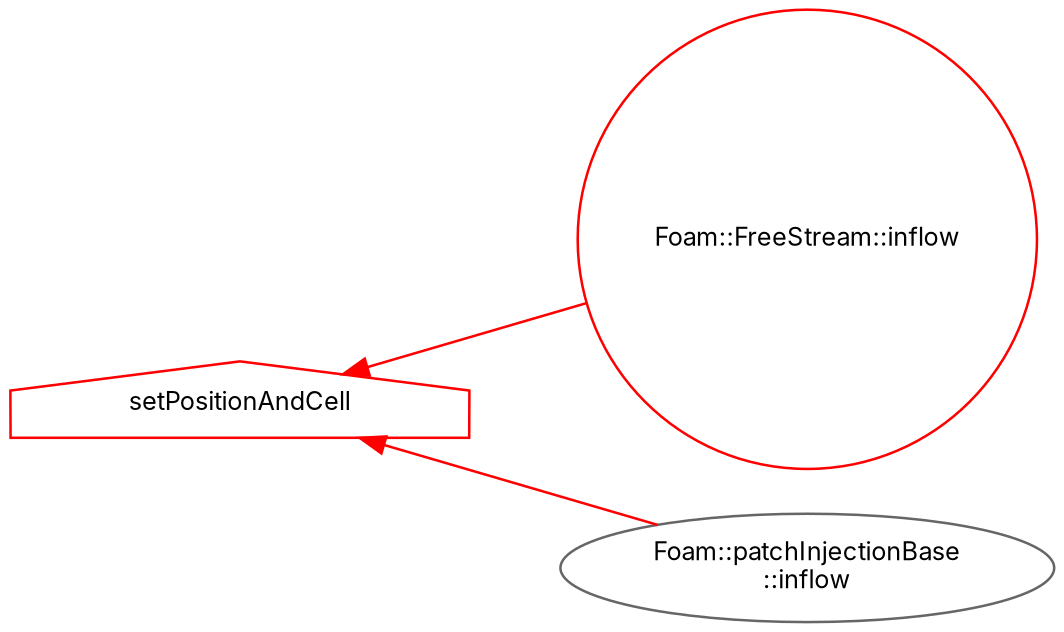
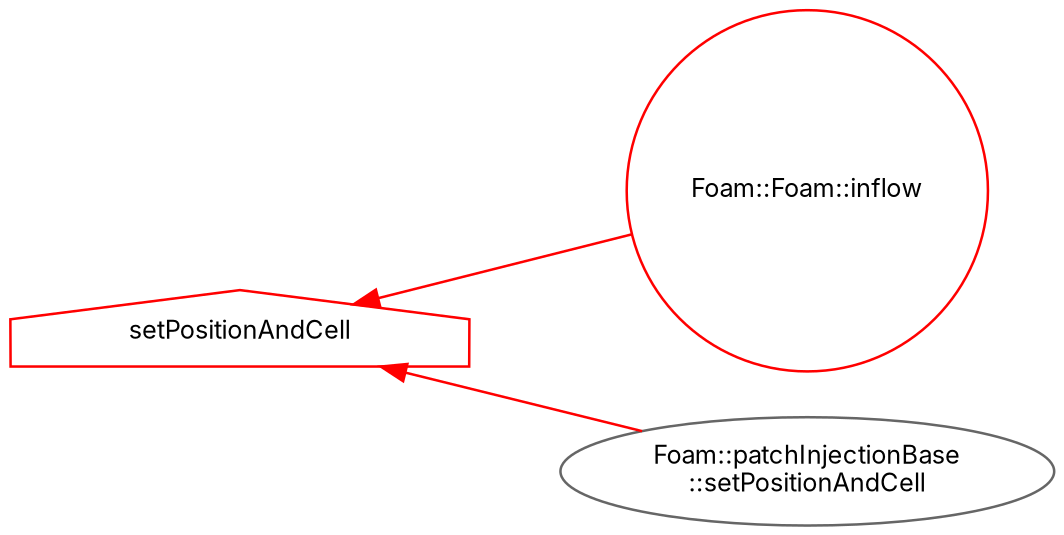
(807, 239) -> (807, 191)
(807, 568) -> (807, 471)
